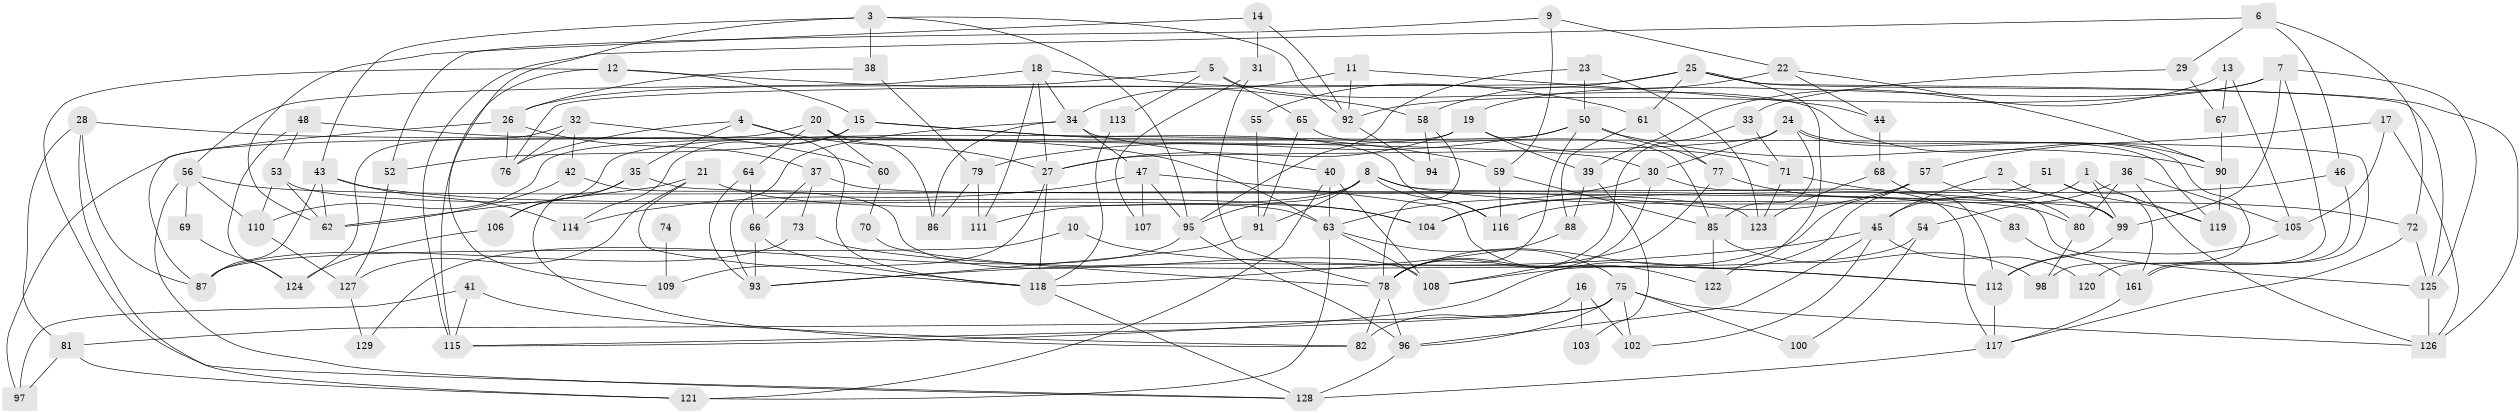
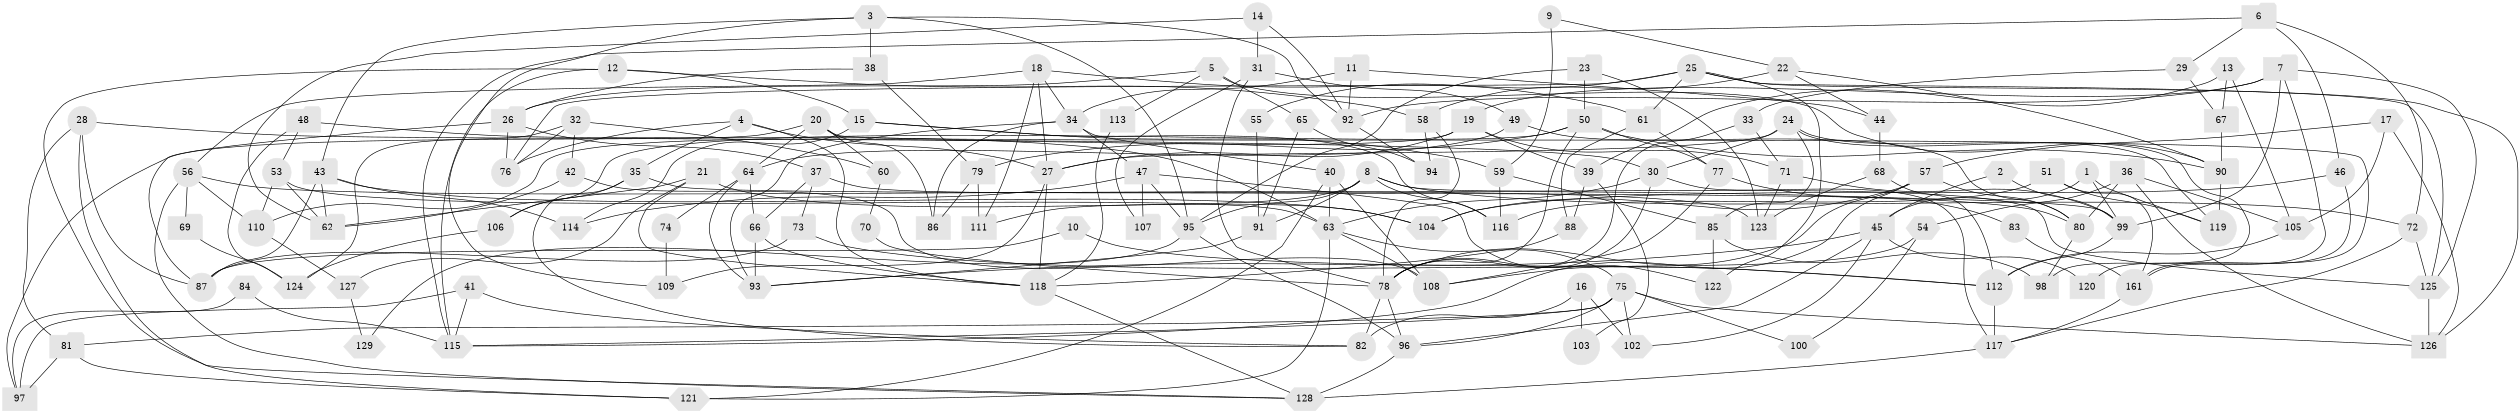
none -> (1515, 121)
(1528, 139) -> (1364, 147)
(390, 173) -> none
none -> (692, 208)
none -> (245, 287)
